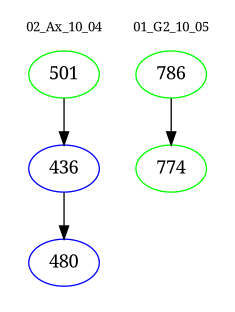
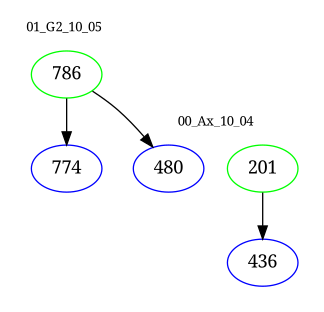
(64, 28) -> (216, 122)
(64, 74) -> (263, 169)
(171, 169) -> (67, 169)
(64, 209) -> (131, 123)
